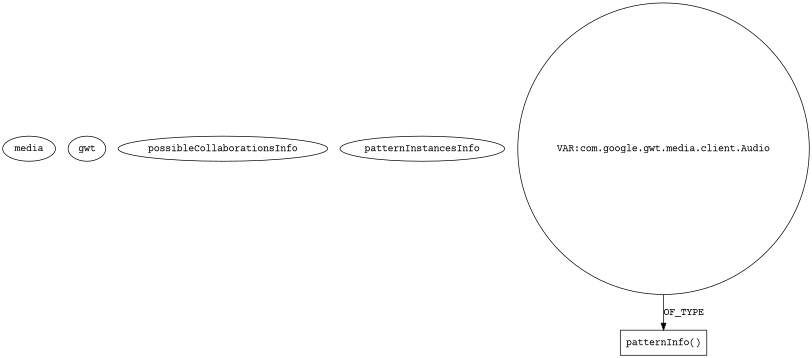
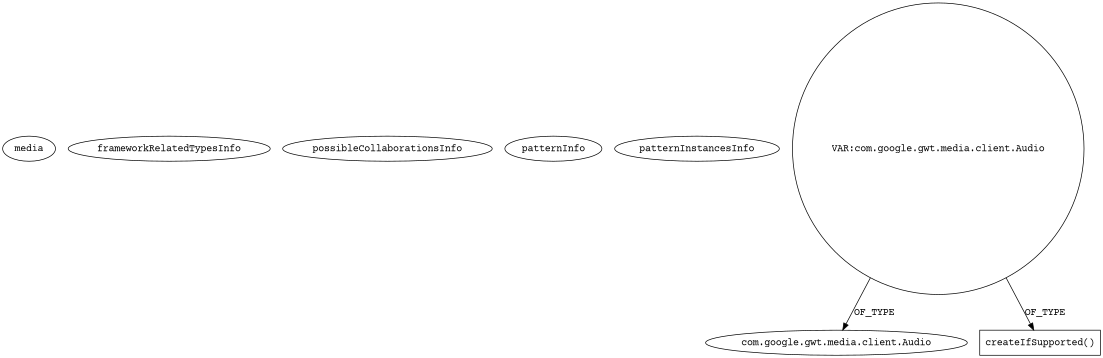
(87, 149) -> (169, 149)
none -> (553, 149)
(664, 343) -> (1040, 343)
none -> (836, 343)
